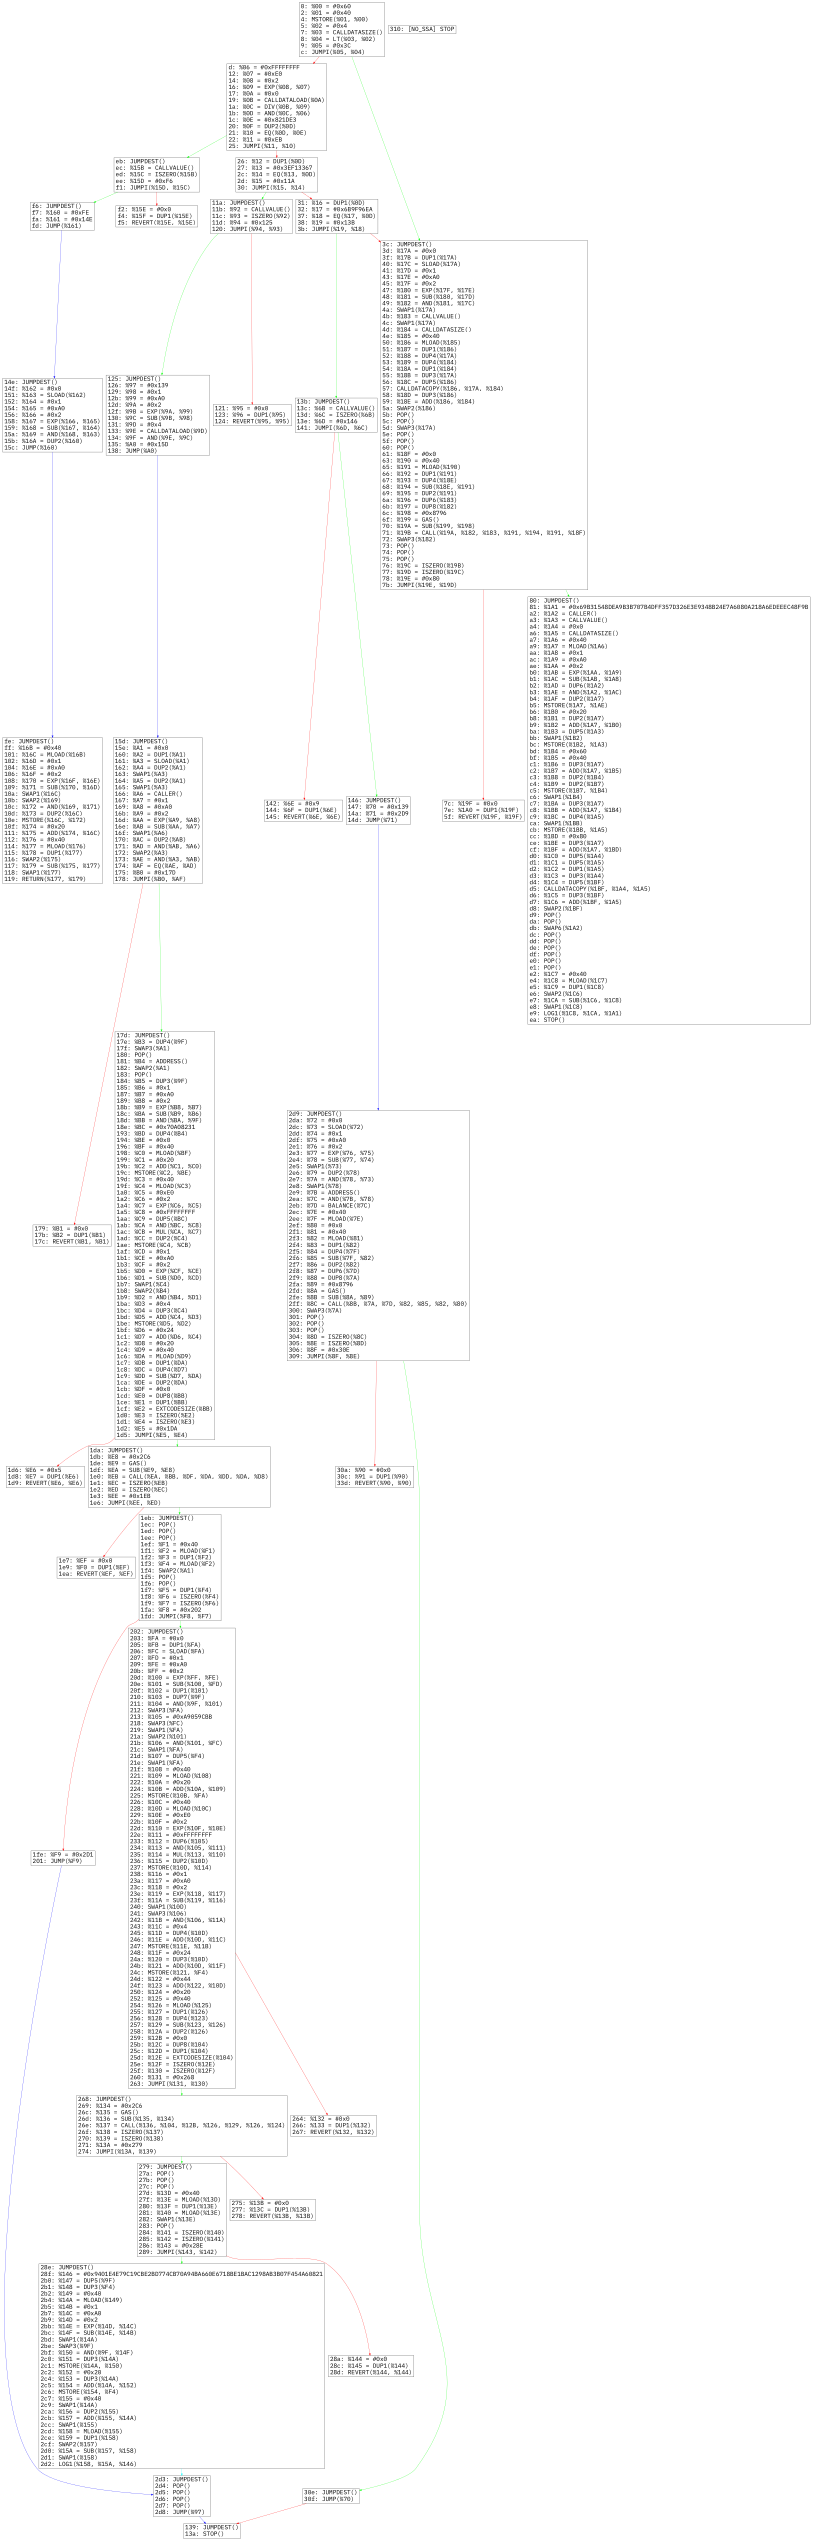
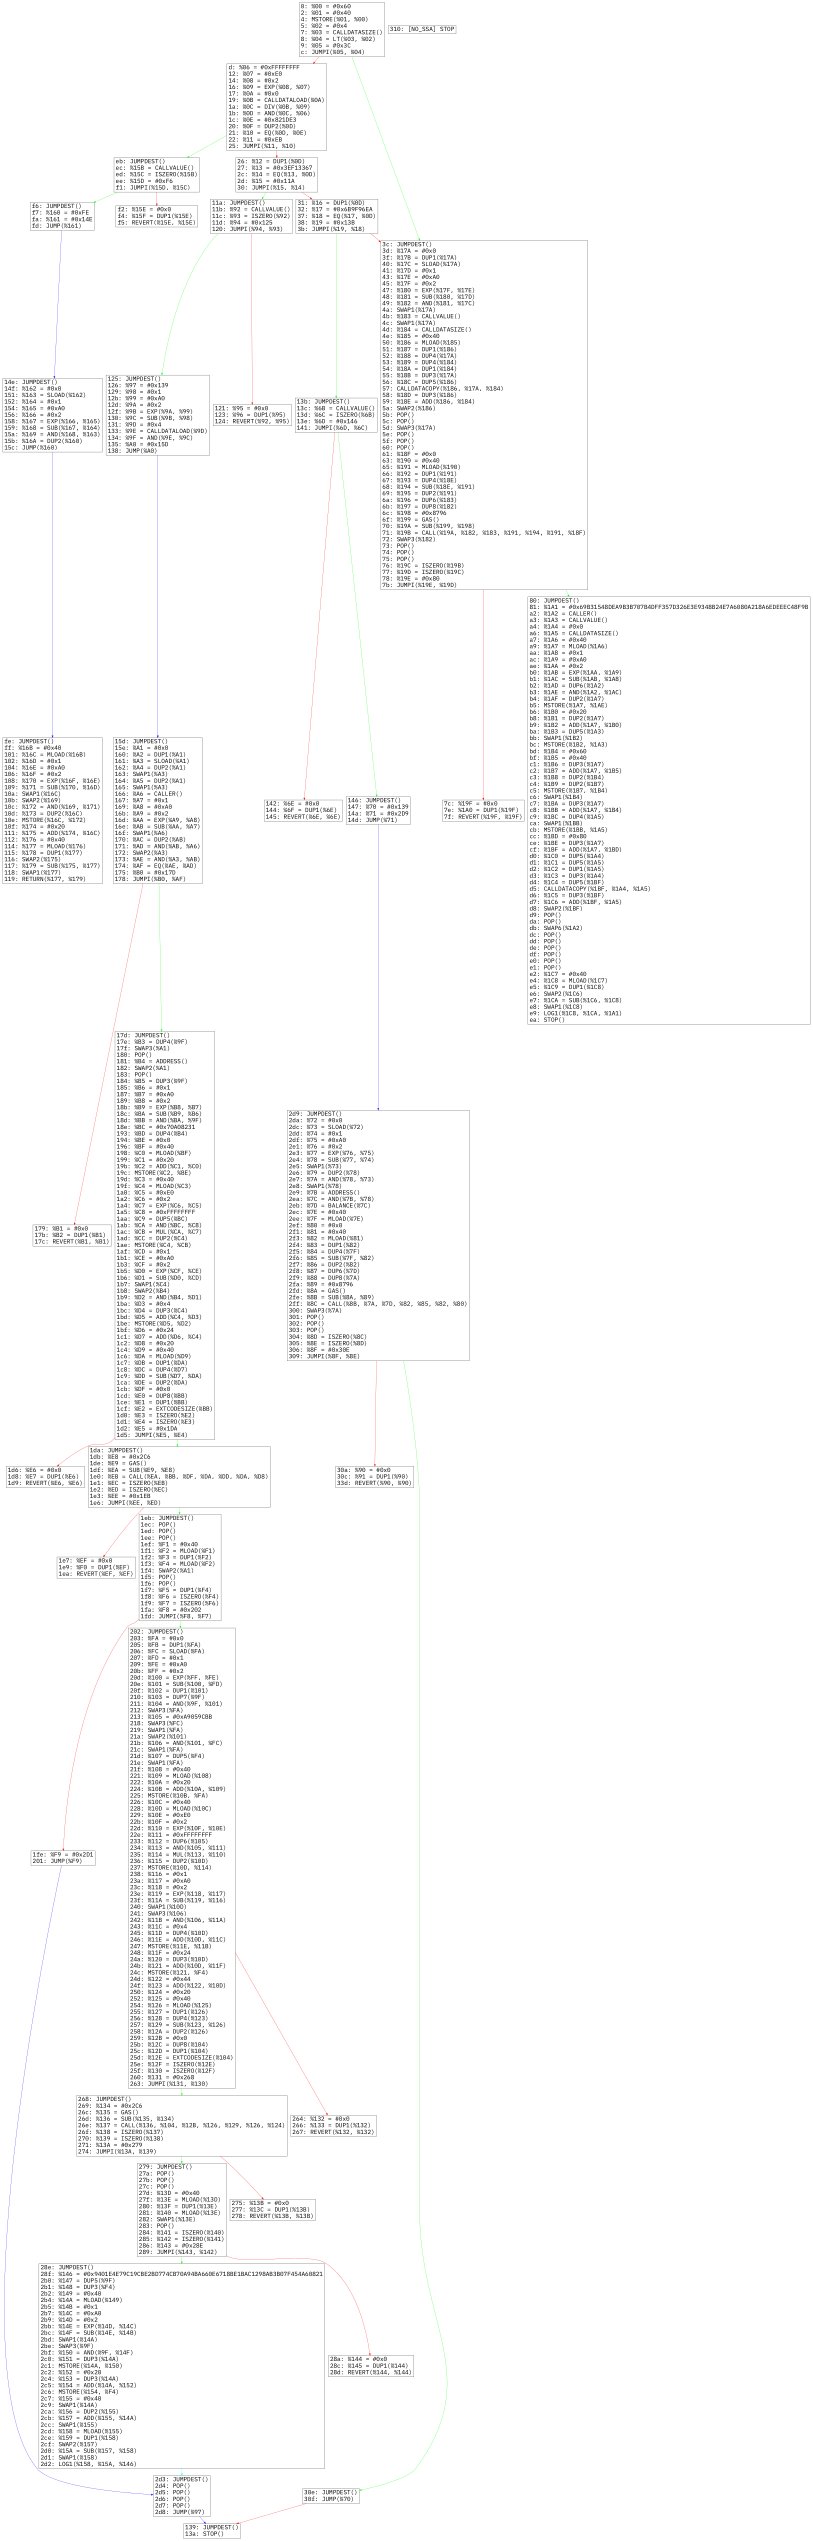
(252, 415) -> (252, 415)
(303, 811) -> (303, 811)
(483, 811) -> (483, 811)
(45, 1477) -> (45, 1477)
